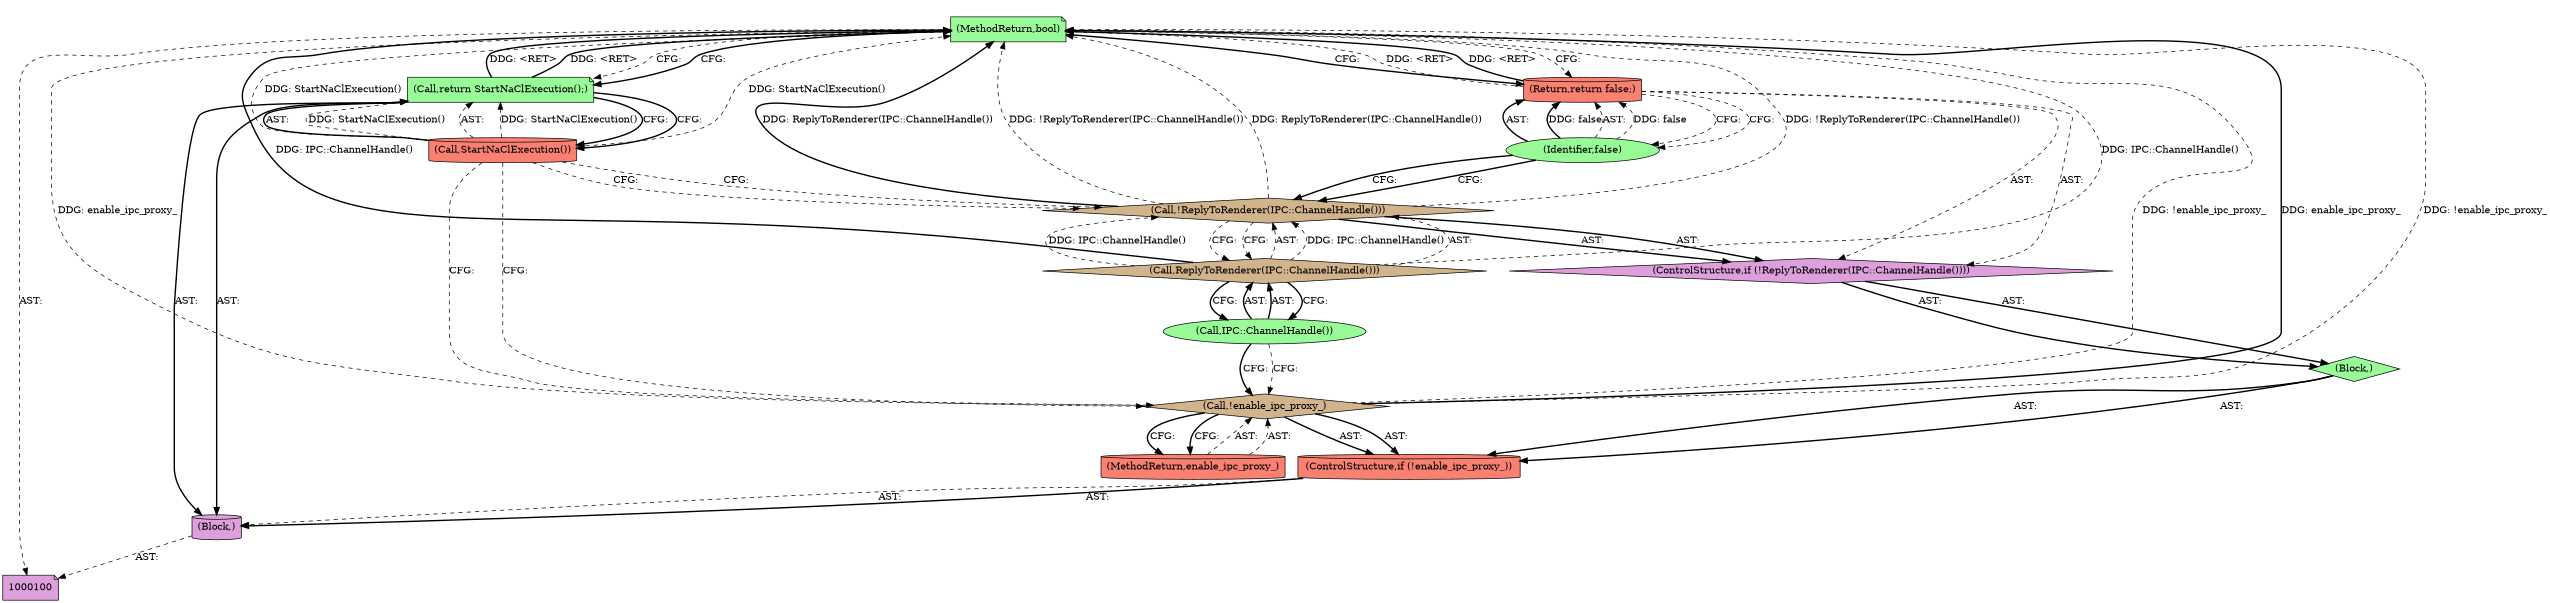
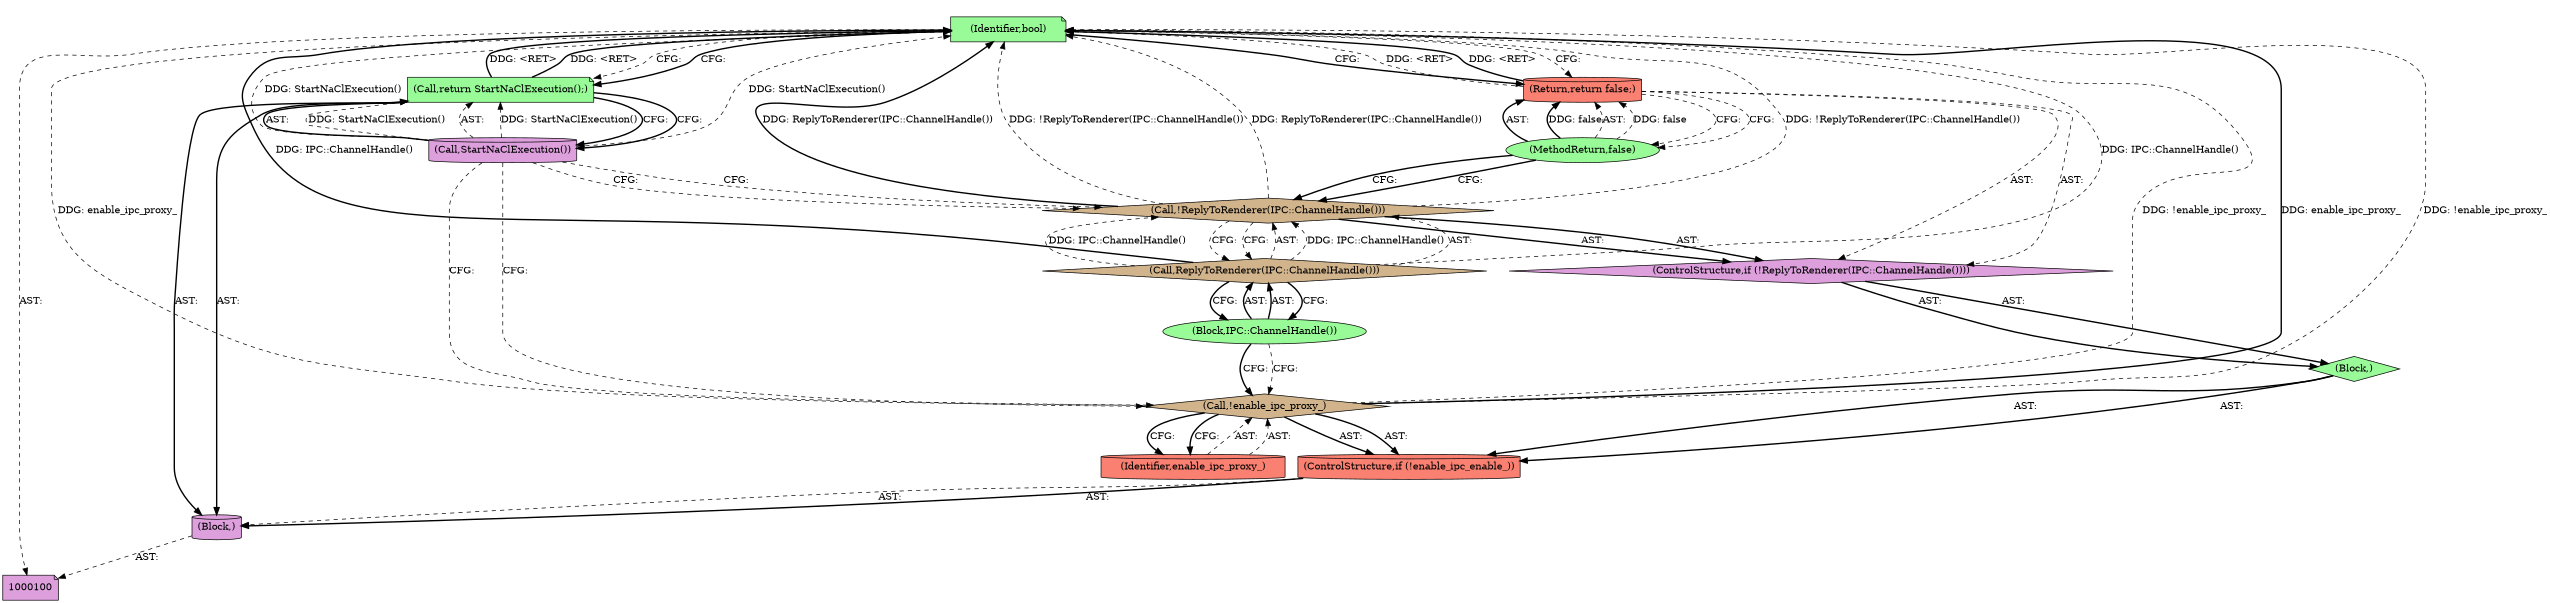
(1008, 29) -> (1008, 29)
(503, 150) -> (503, 150)
(1583, 150) -> (1583, 150)
(1265, 331) -> (1265, 331)
(1193, 467) -> (1193, 467)
(1409, 467) -> (1409, 467)
